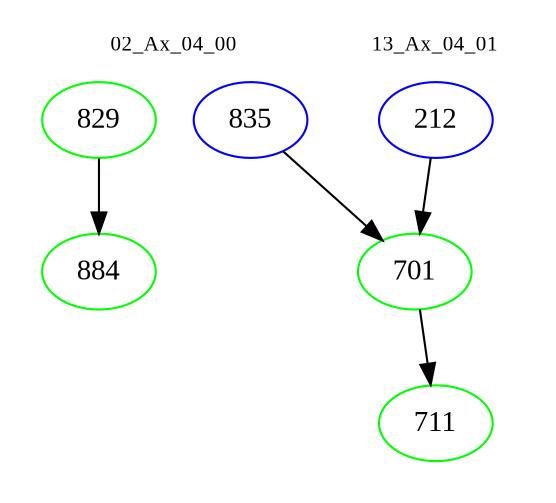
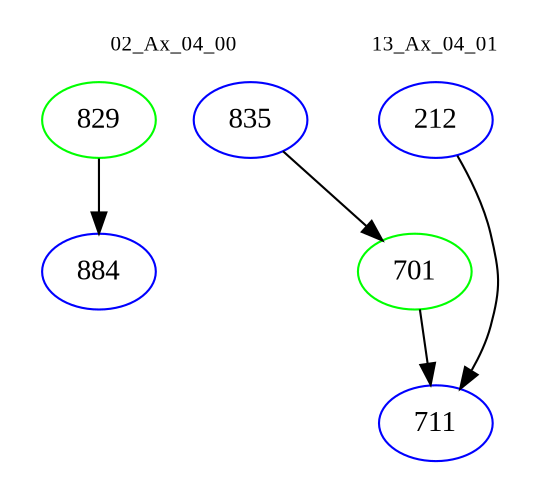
(427, 185) -> (496, 262)
(99, 272) -> (99, 272)
(436, 423) -> (436, 423)
